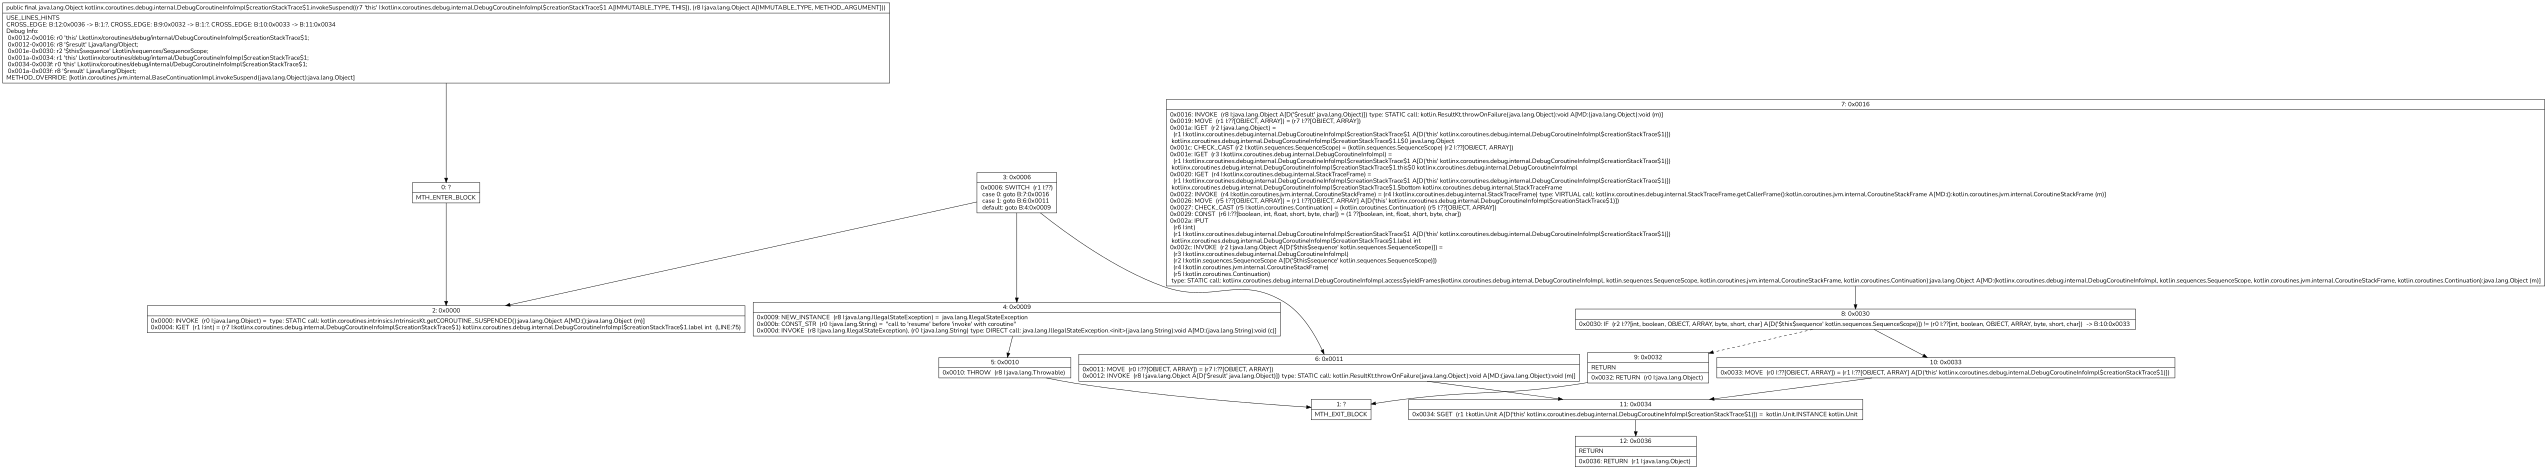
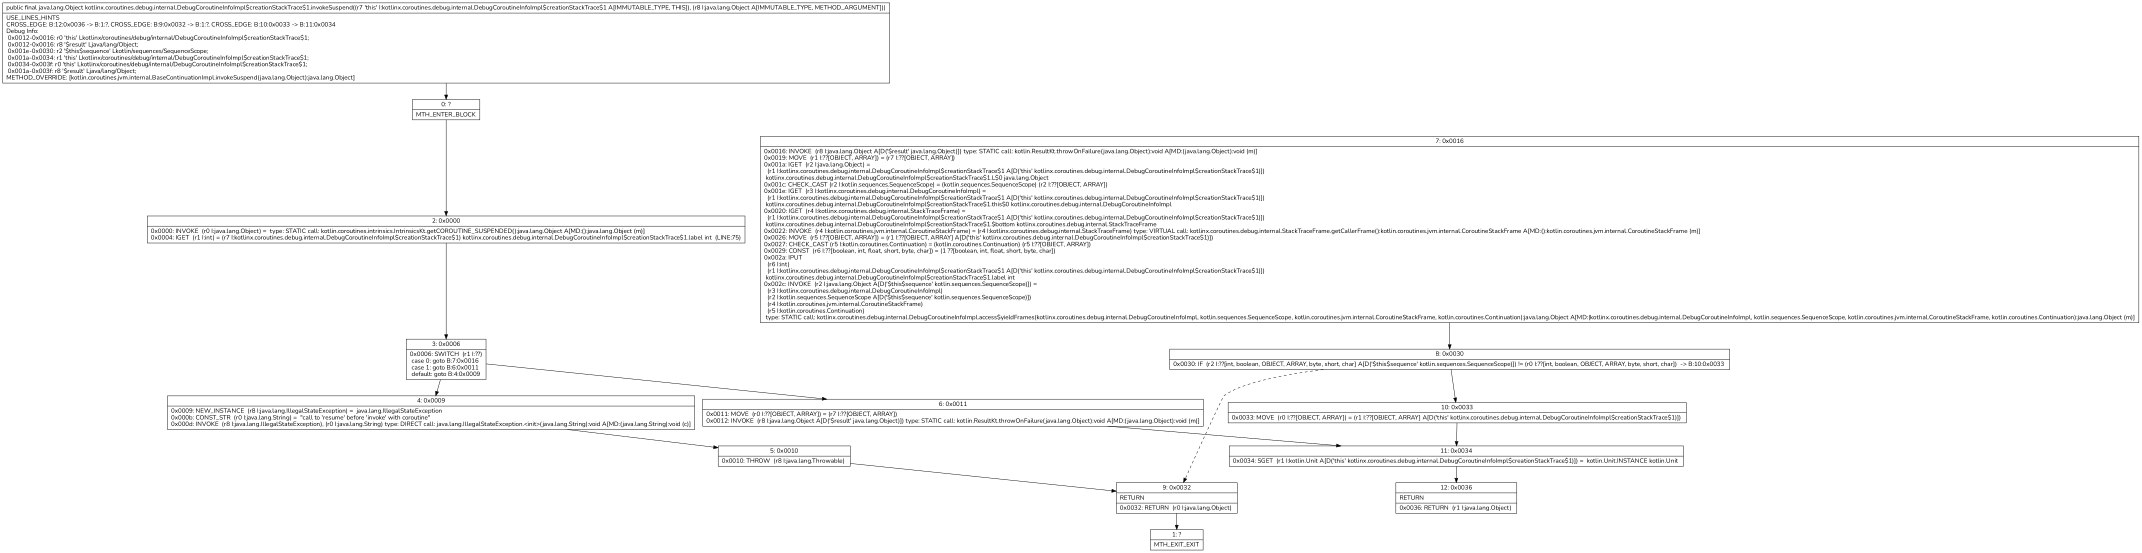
(743, 253) -> (446, 289)
(1176, 396) -> (981, 477)
(1341, 414) -> (1177, 545)
